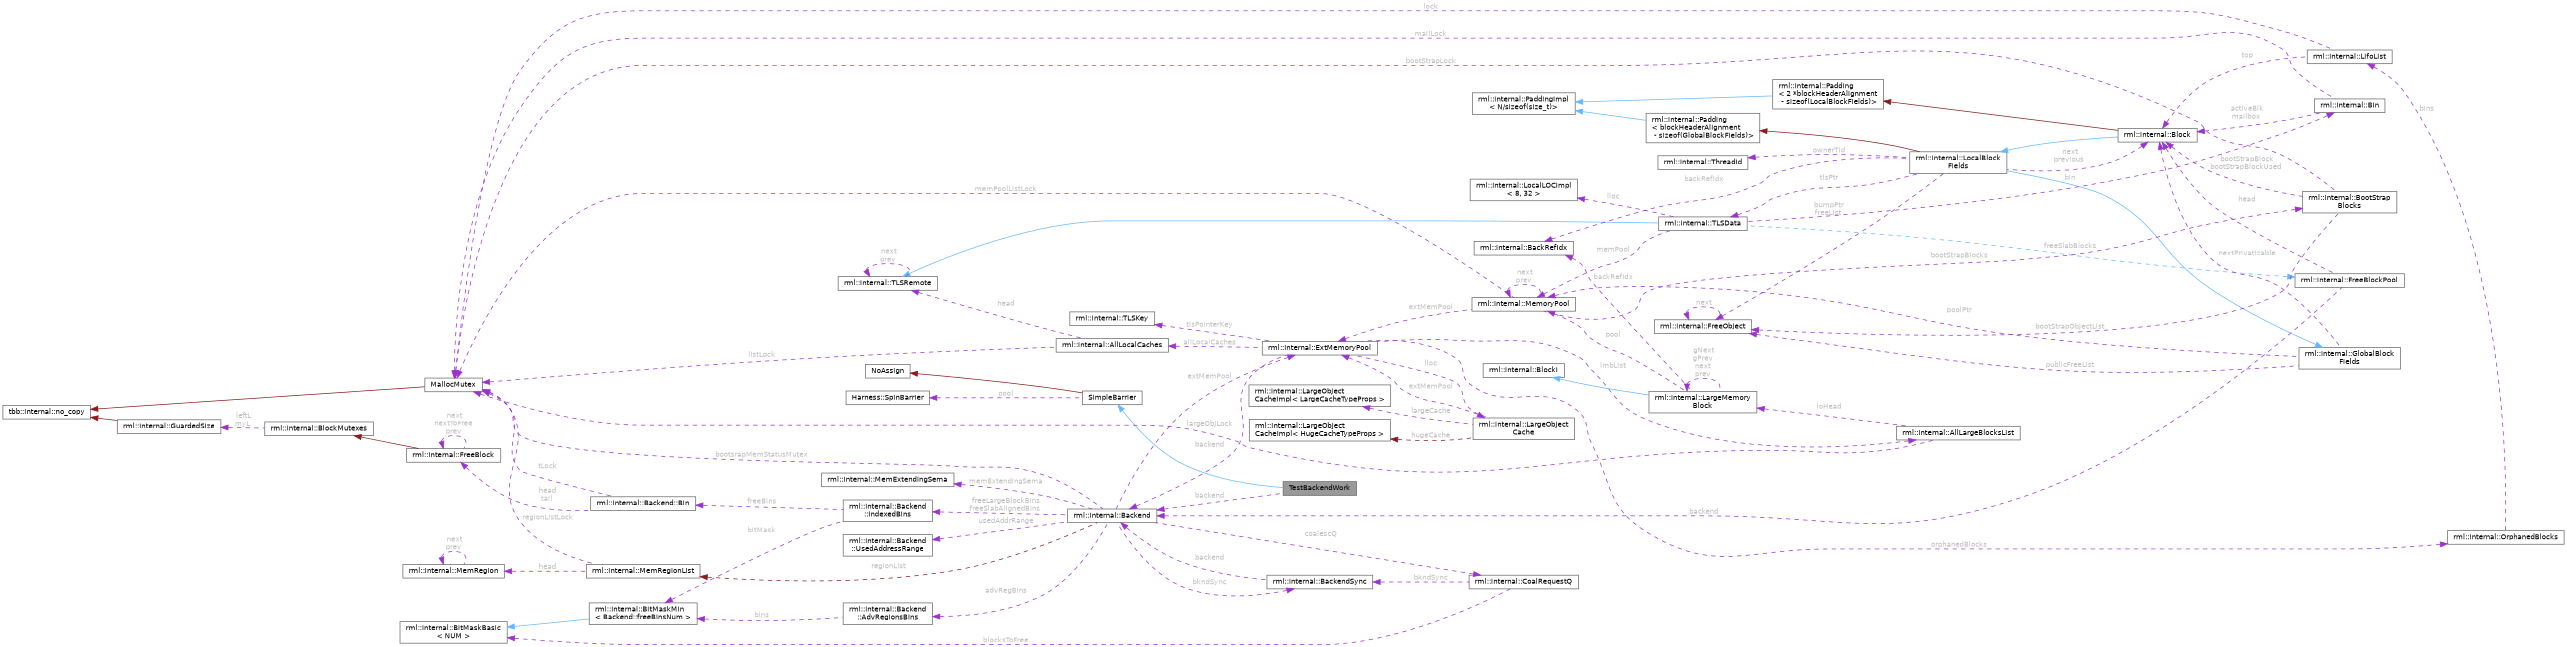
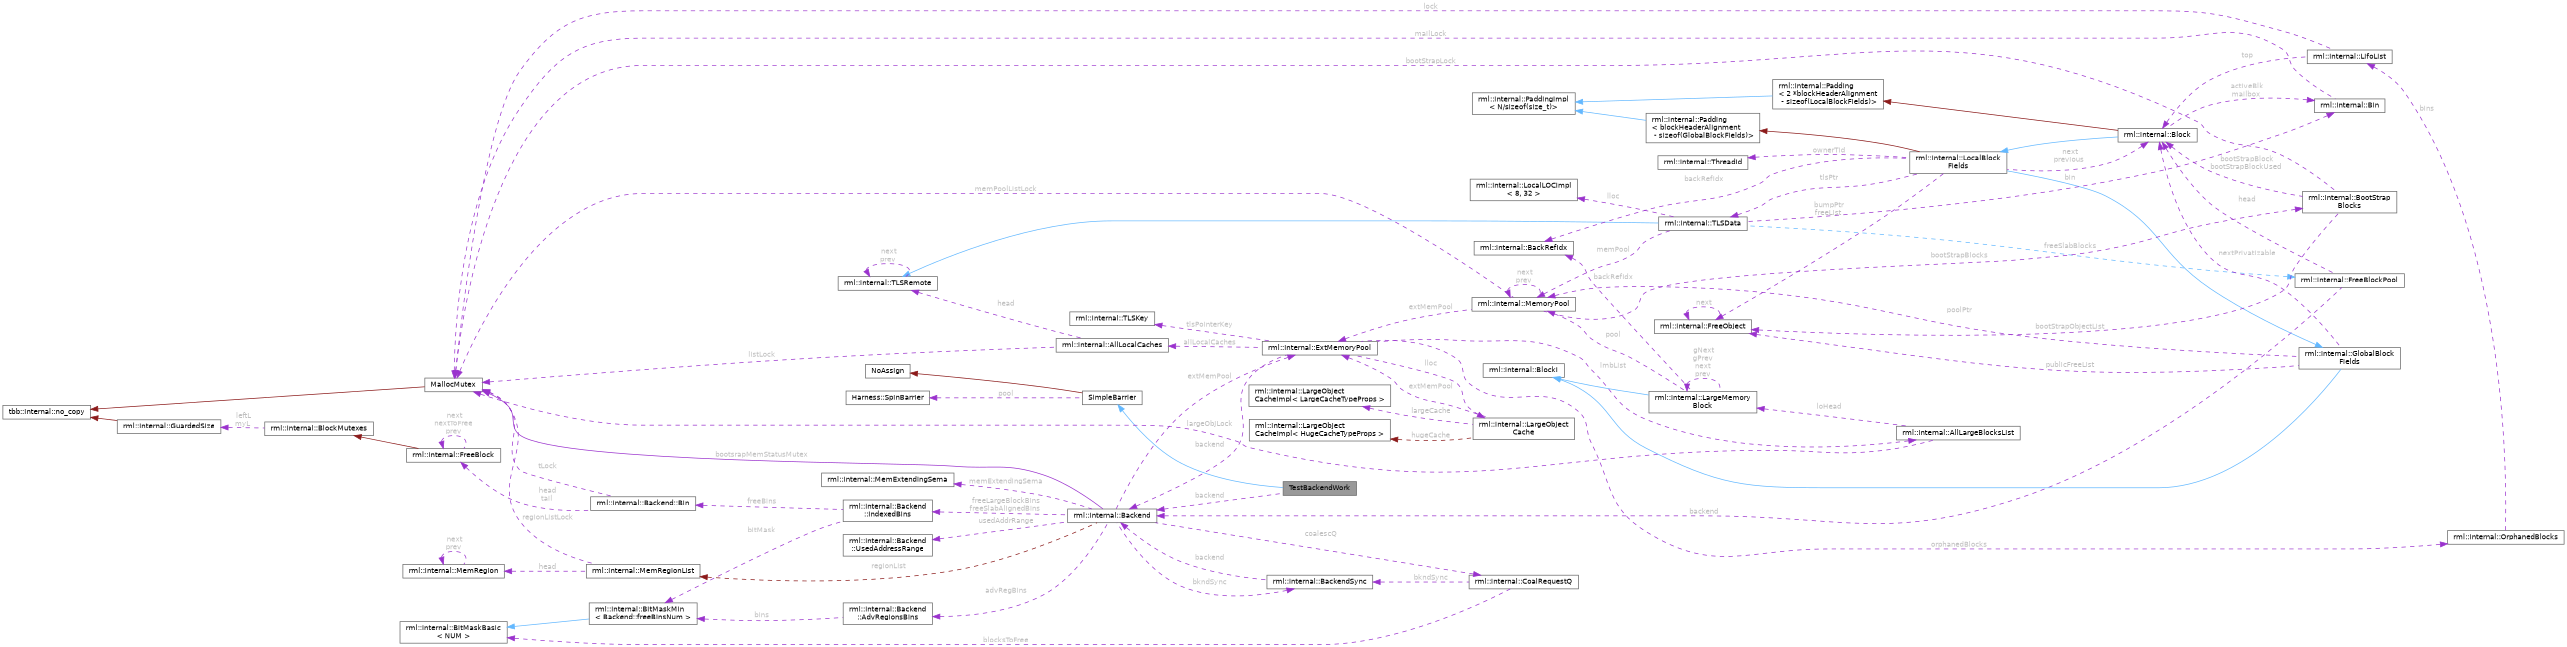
(2264, 124) -> (2234, 100)
(788, 461) -> (788, 461)
none -> (1956, 488)
